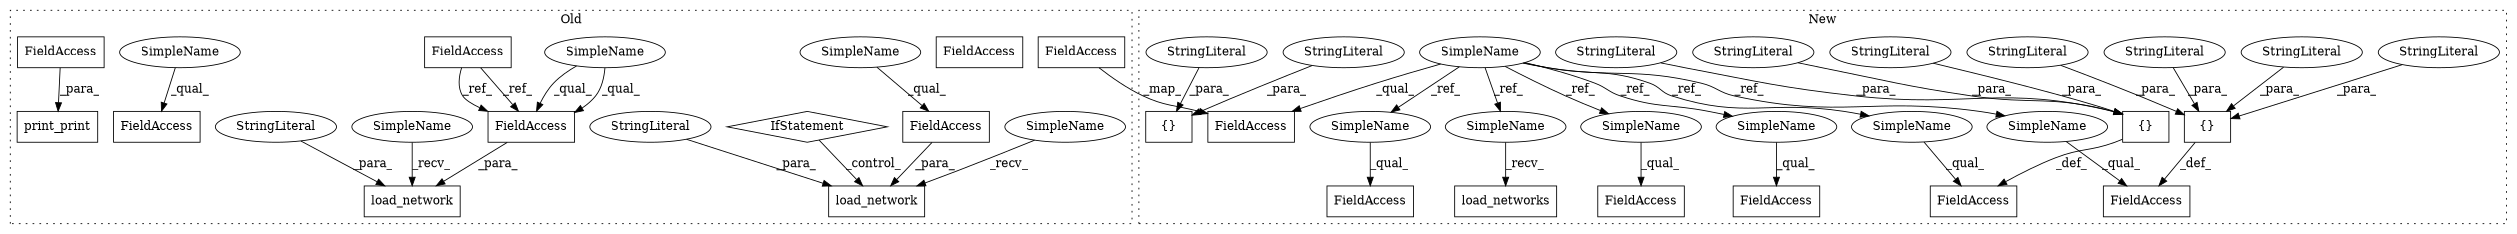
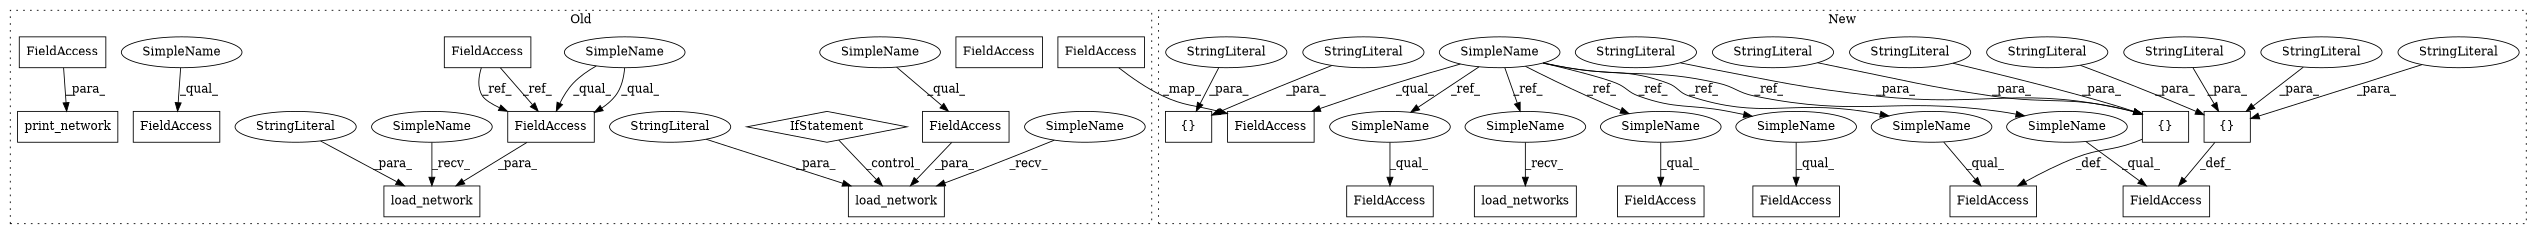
(57, 127) -> (68, 127)
